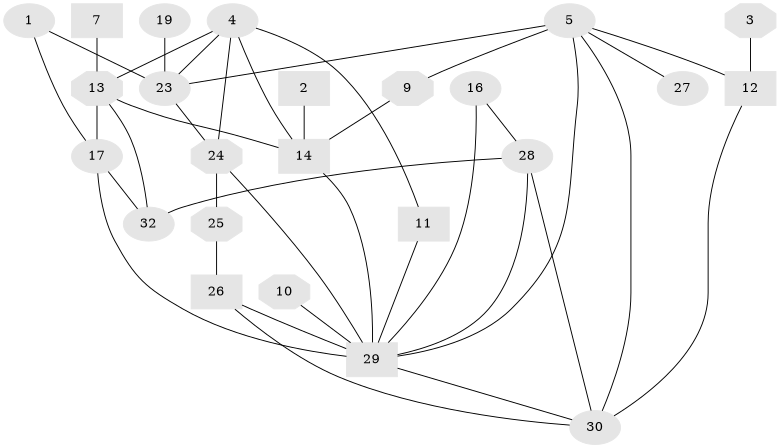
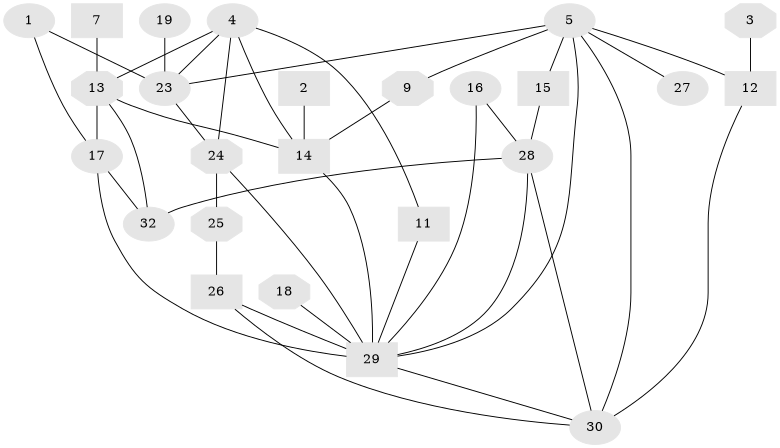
none -> (543, 89)
(284, 292) -> (284, 292)
